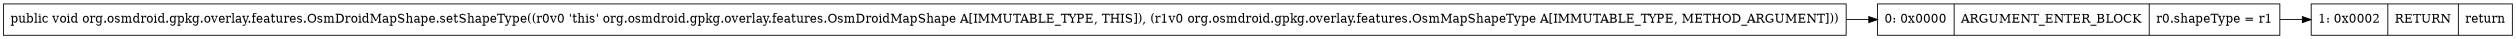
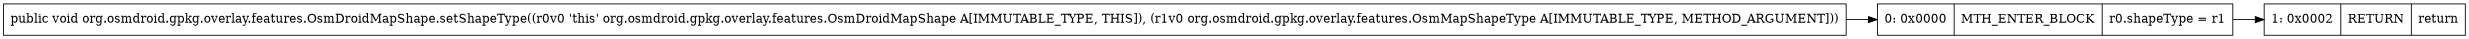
(2052, 19) -> (2028, 19)
